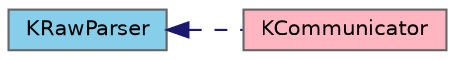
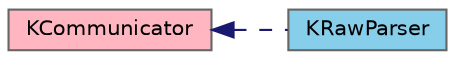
(216, 30) -> (261, 30)
